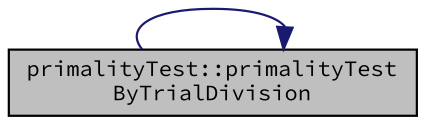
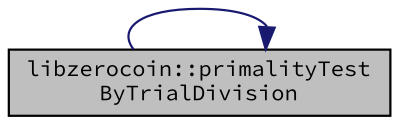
(213, 83) -> (200, 83)
